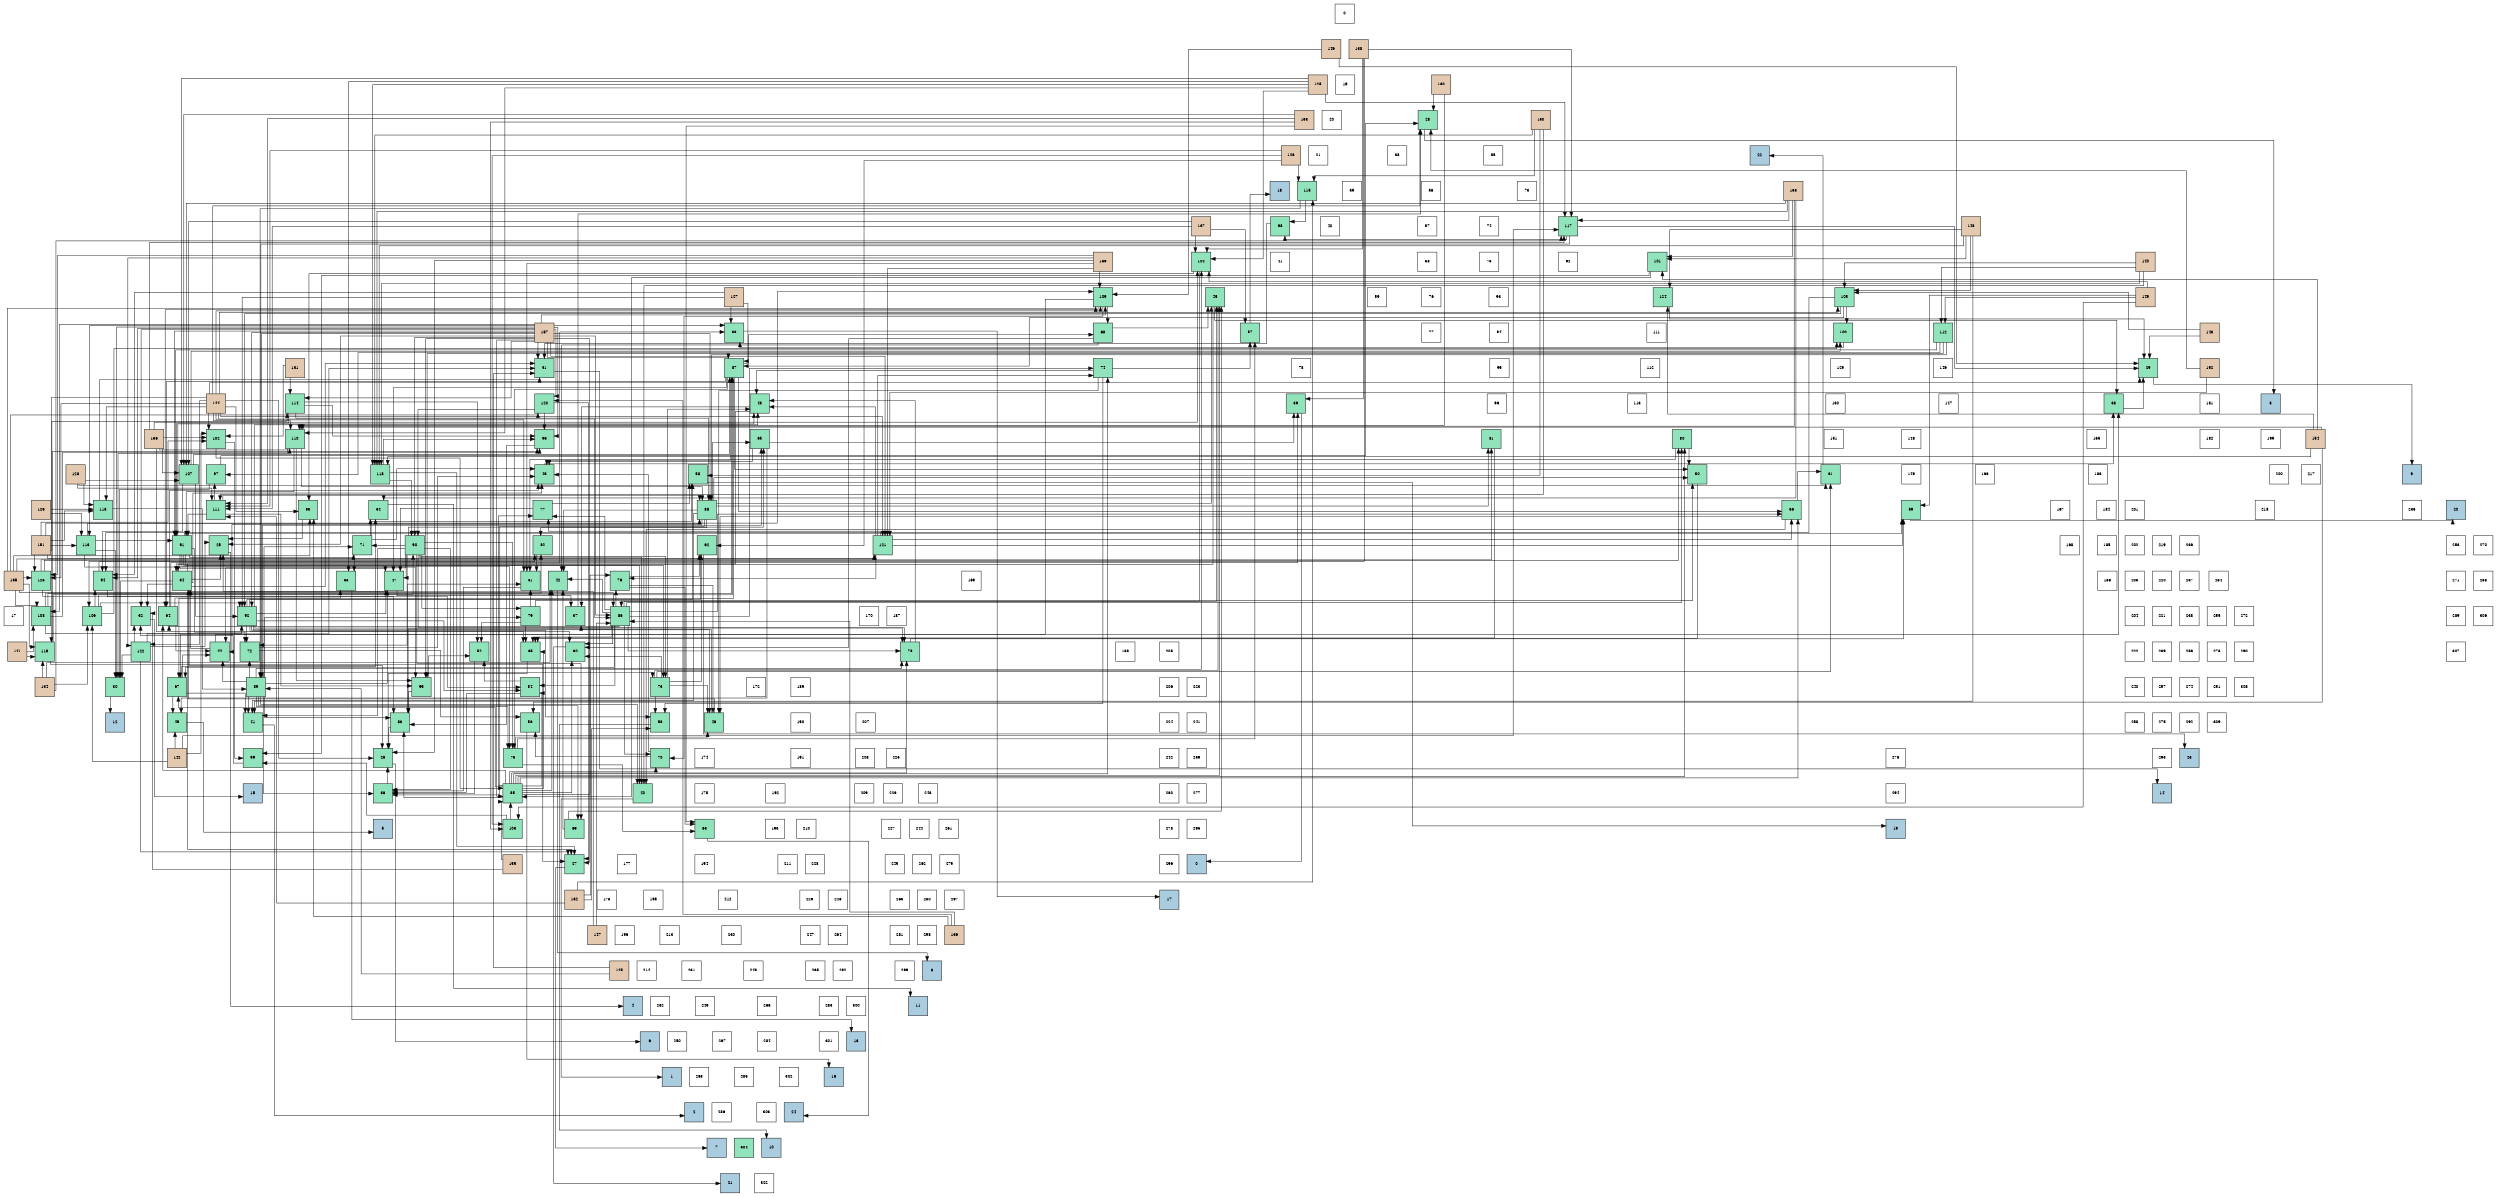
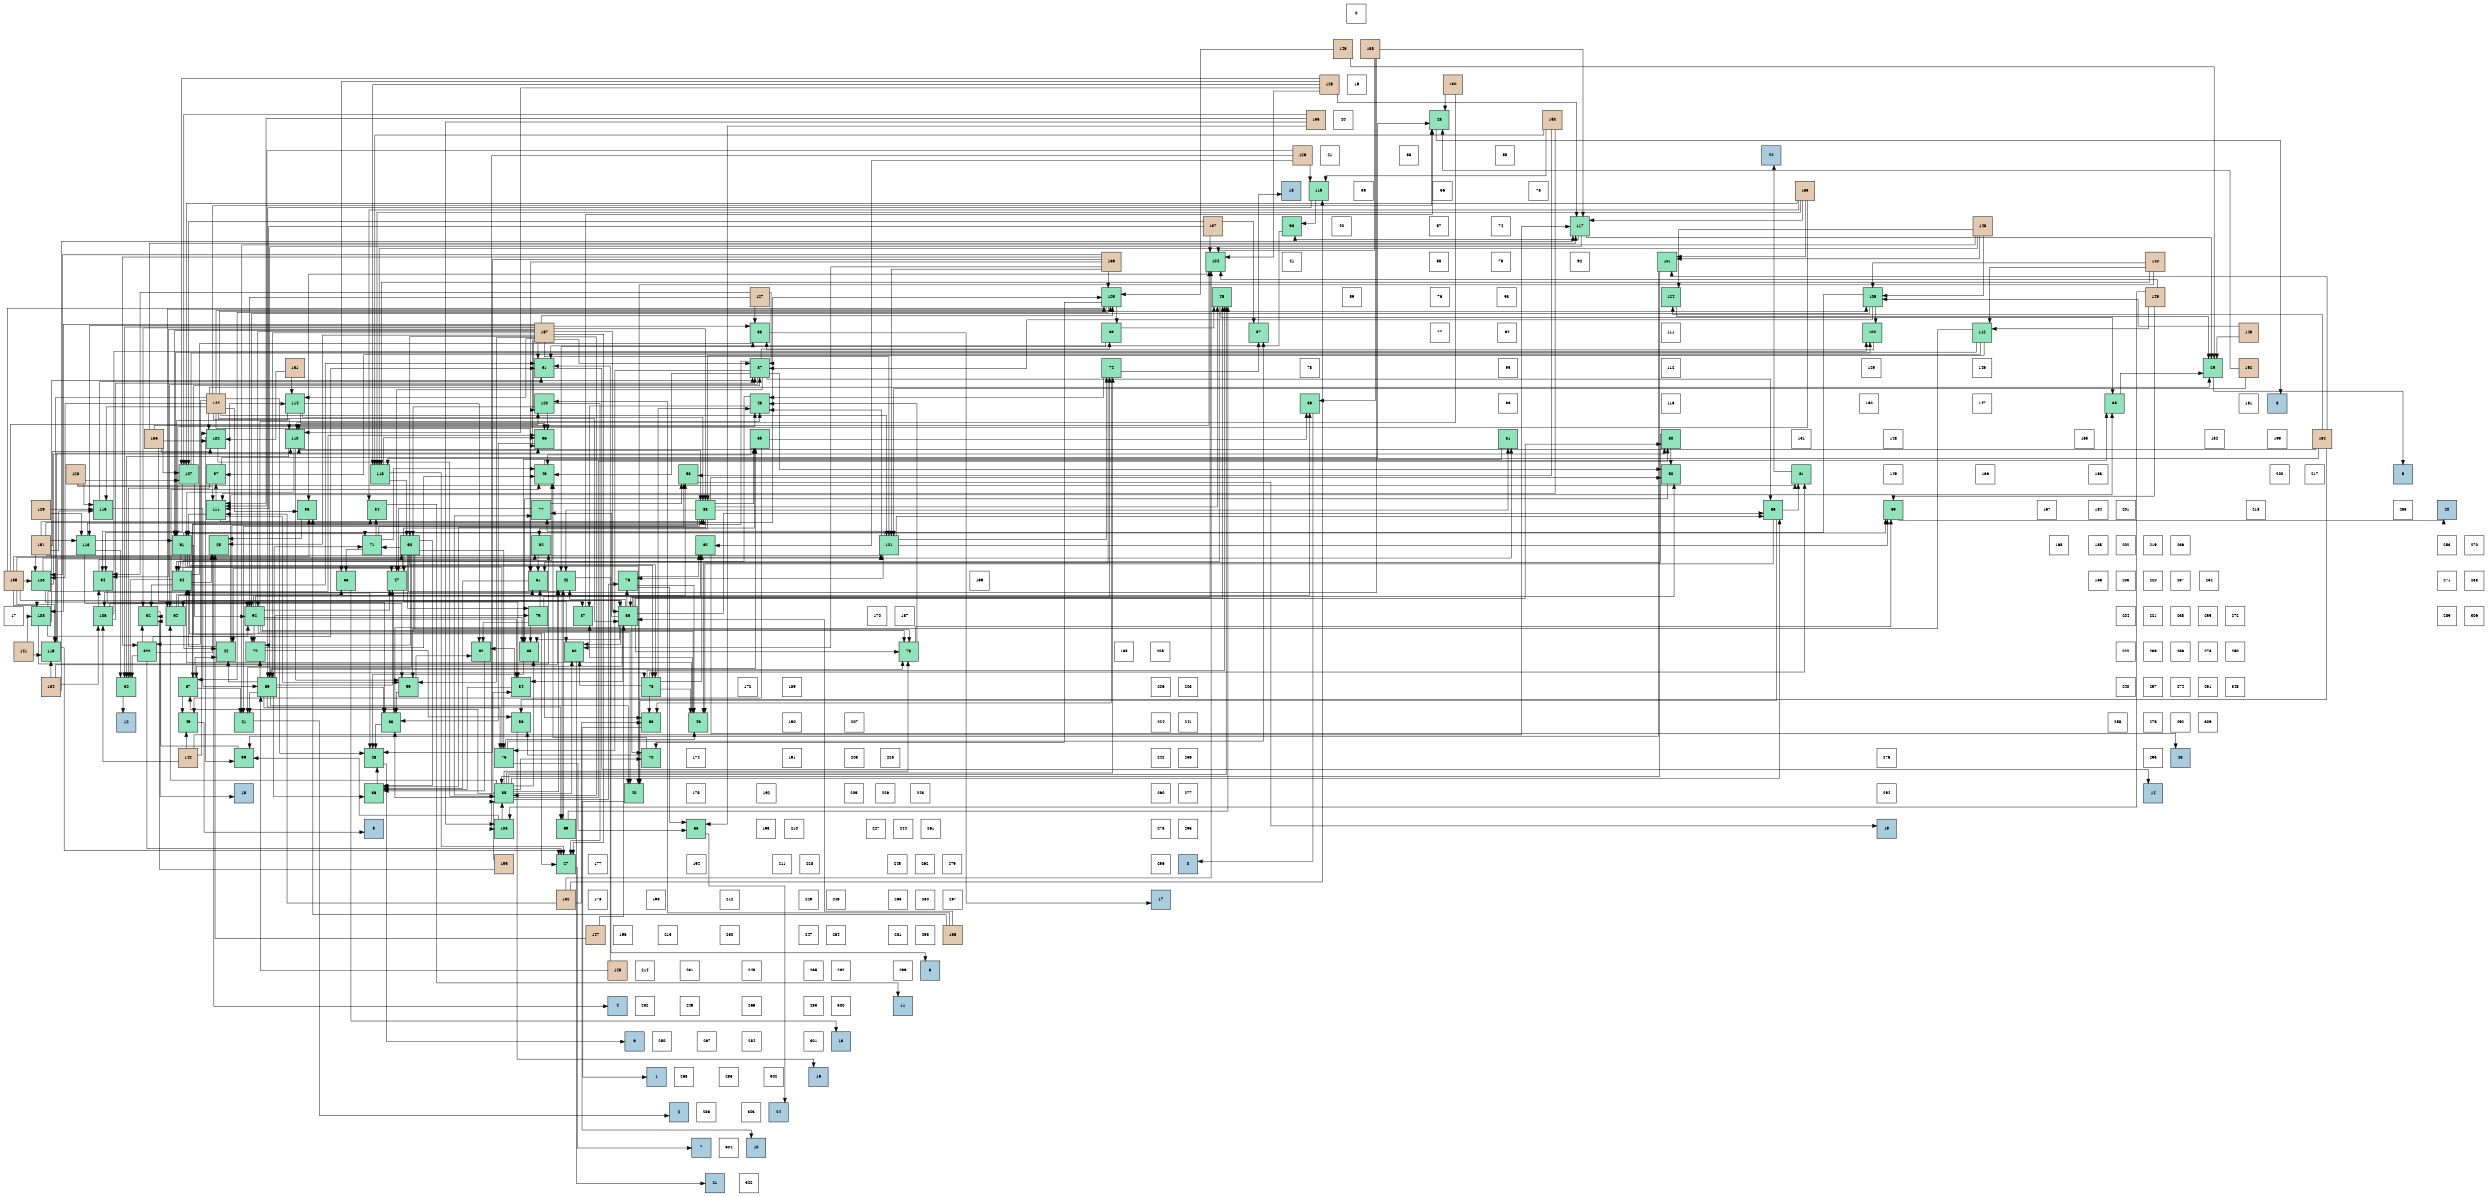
(849, 521) -> (831, 443)
(141, 652) -> (147, 652)
(2456, 652) -> none
(2244, 687) -> (2235, 687)
(744, 1148) -> (729, 1148)
